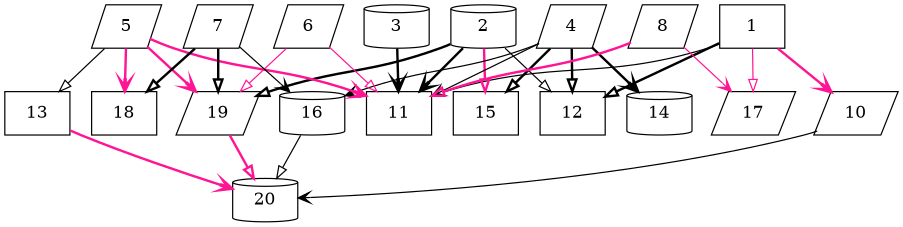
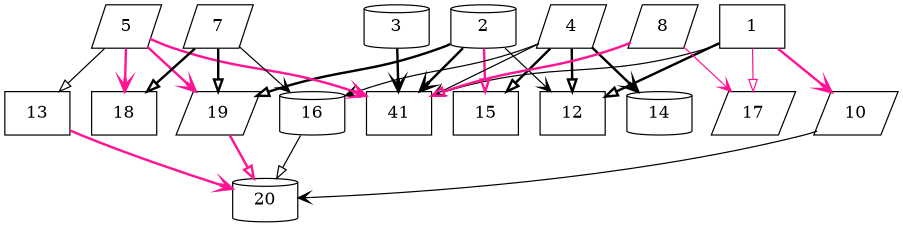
(309, 27) -> none
(521, 63) -> (521, 63)
(399, 113) -> (399, 113)
